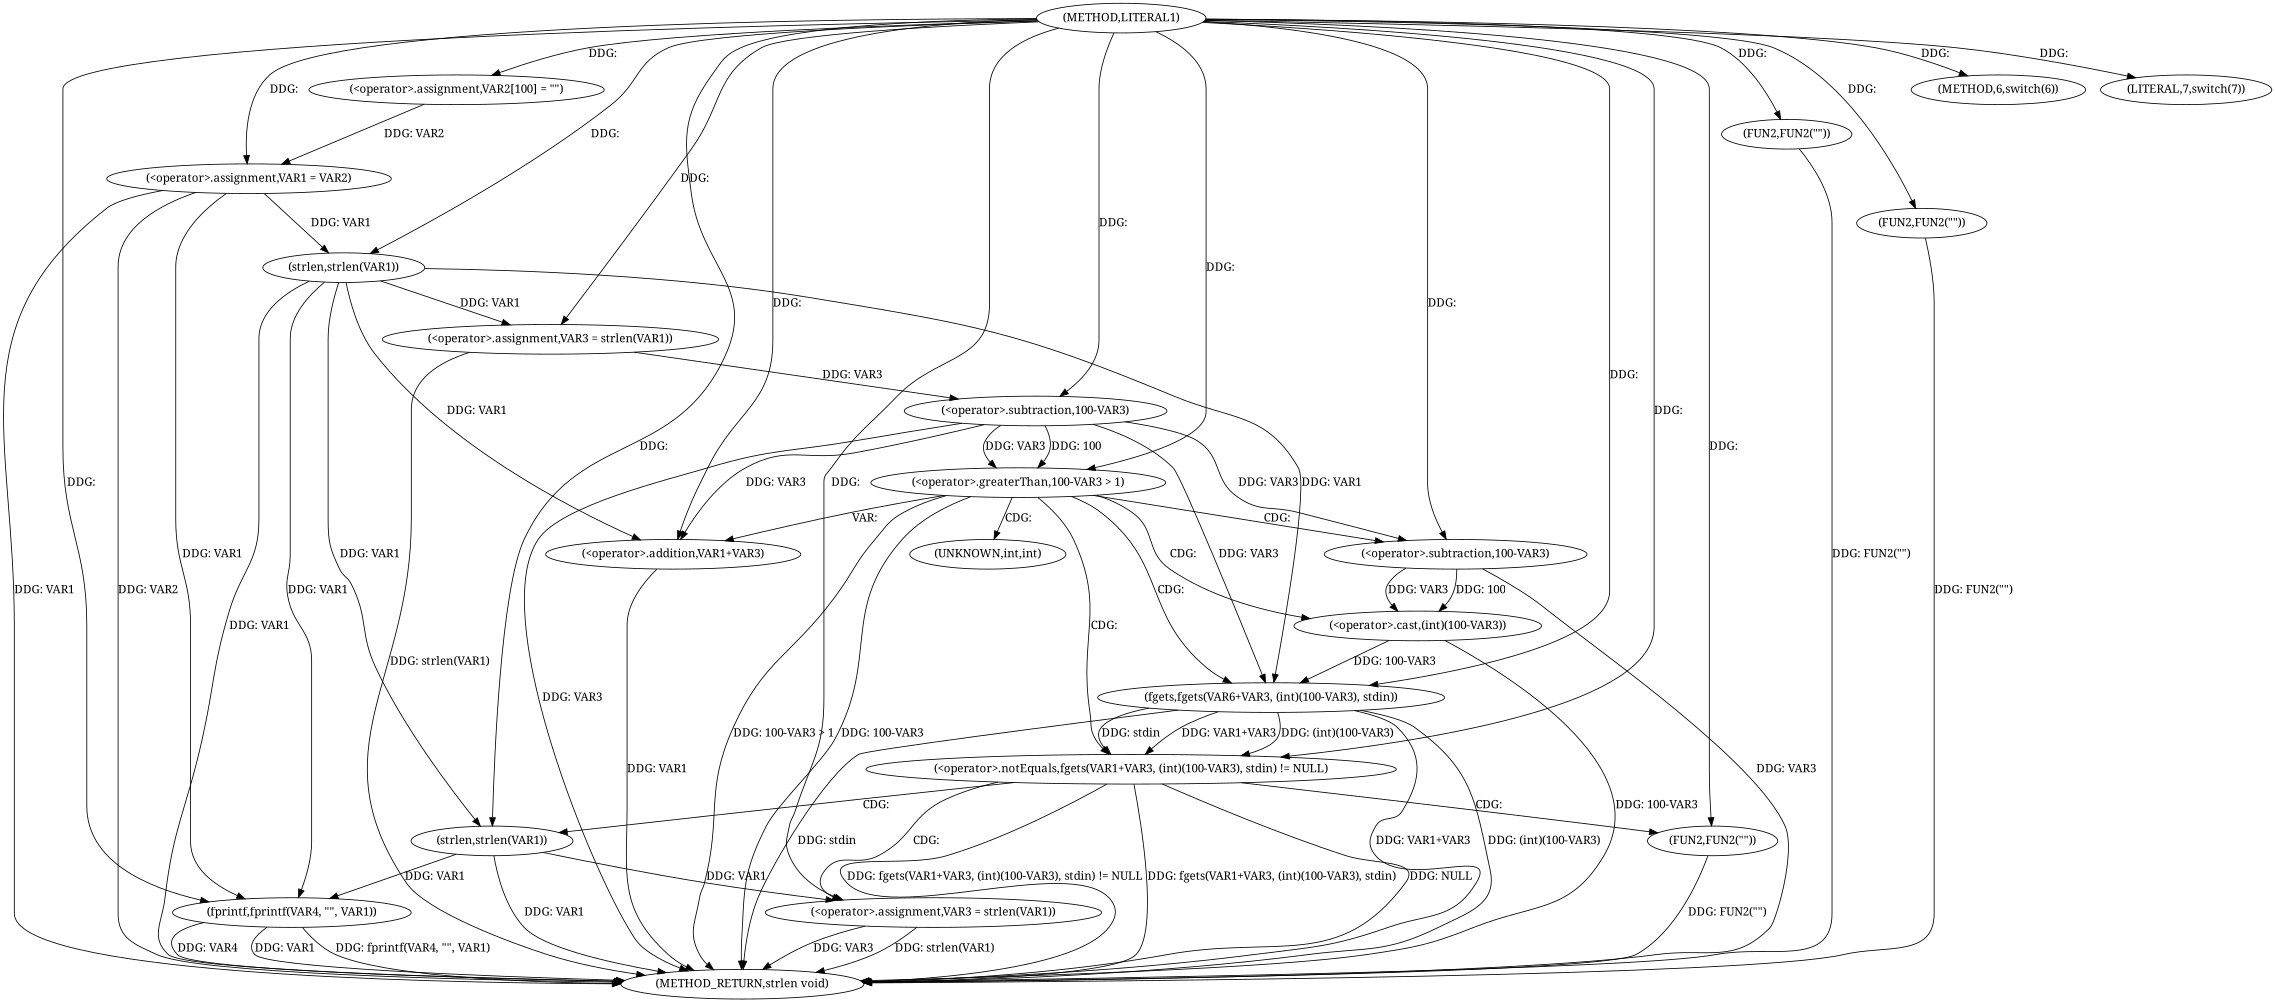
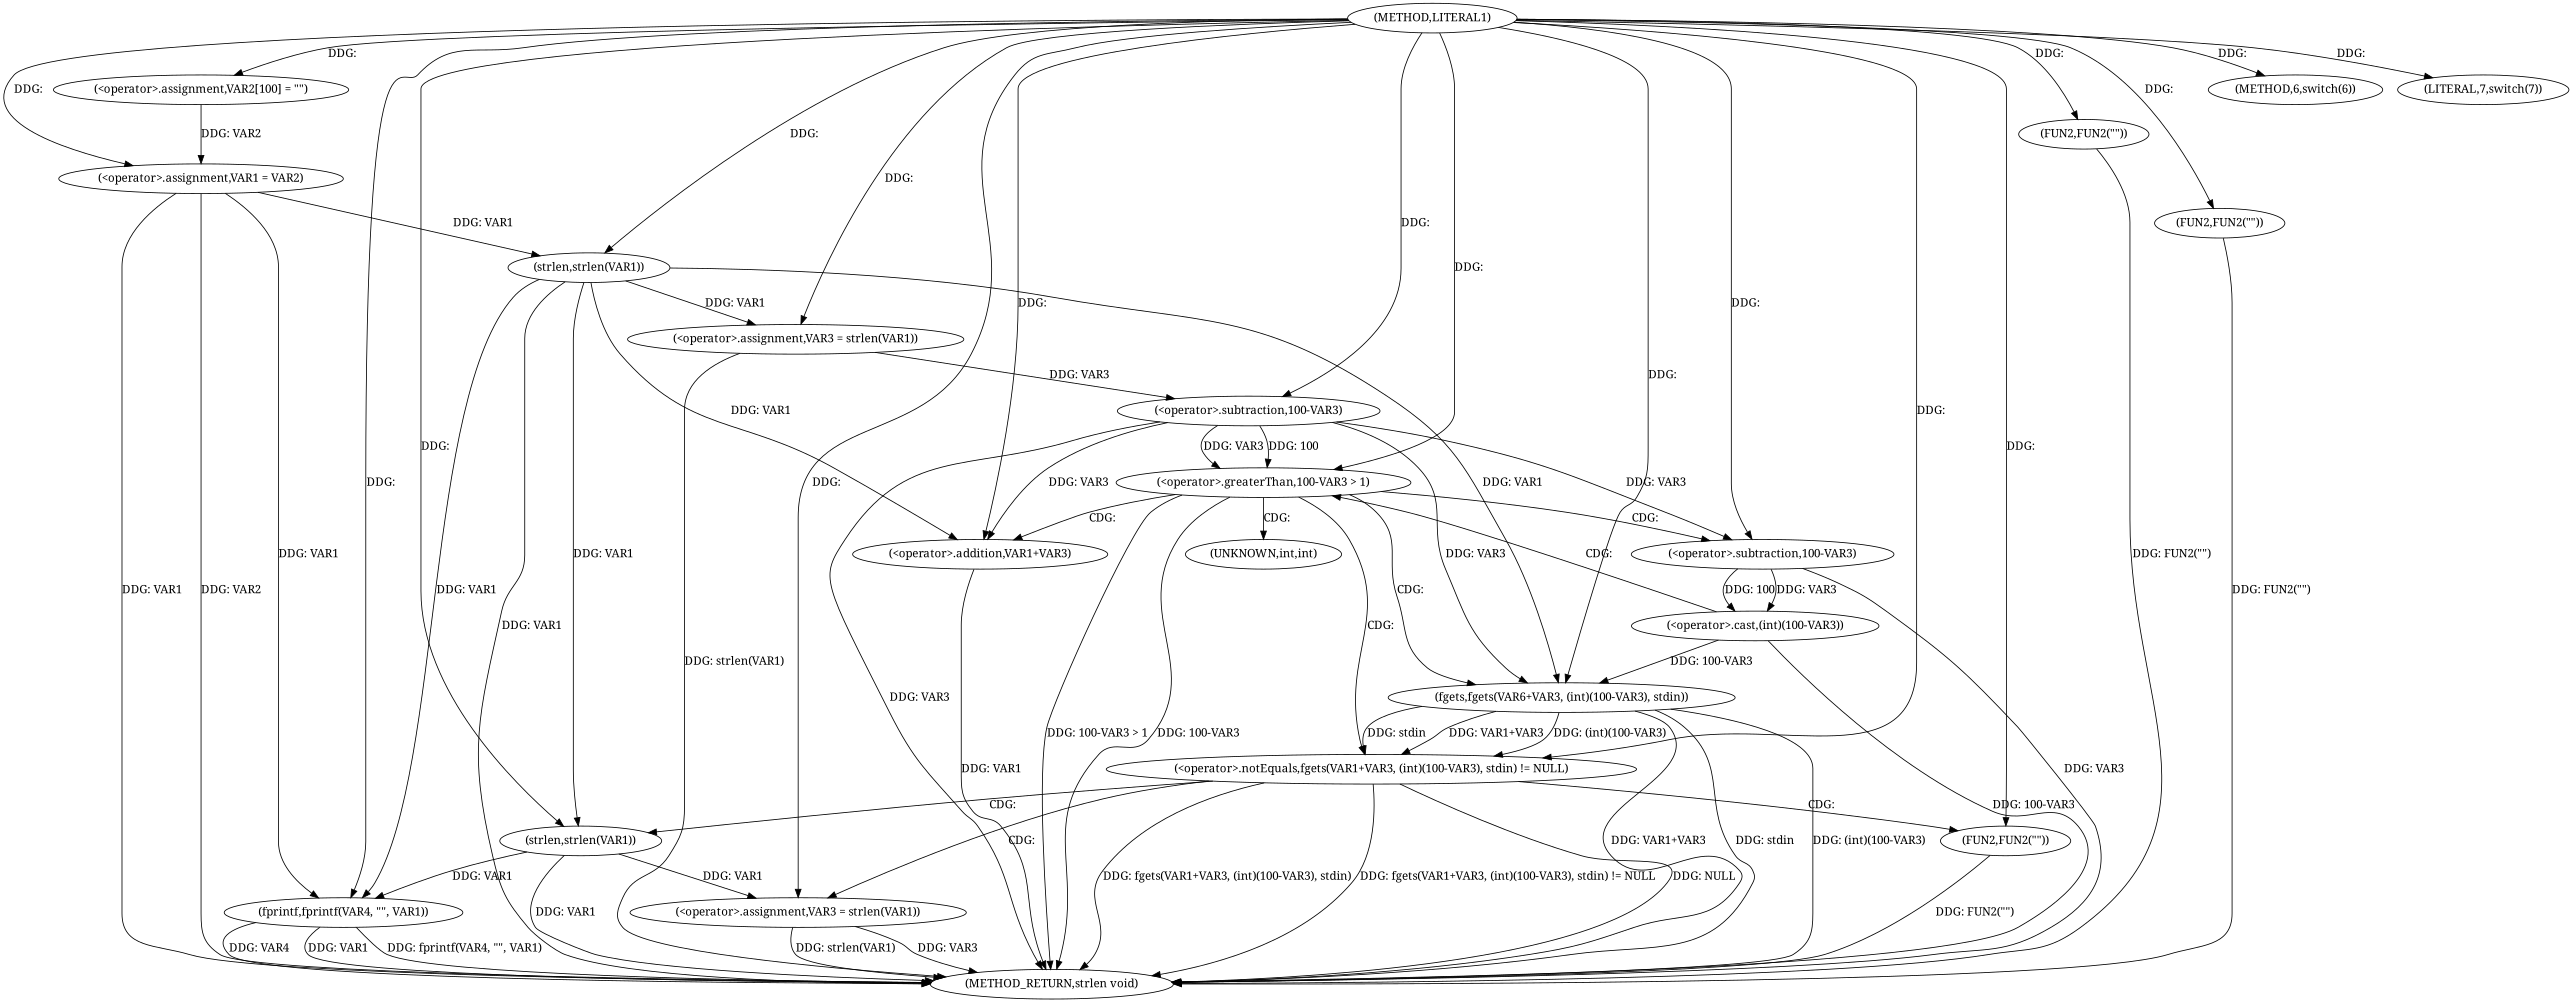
(866, 518) -> (1104, 518)
(1184, 578) -> (1530, 549)
